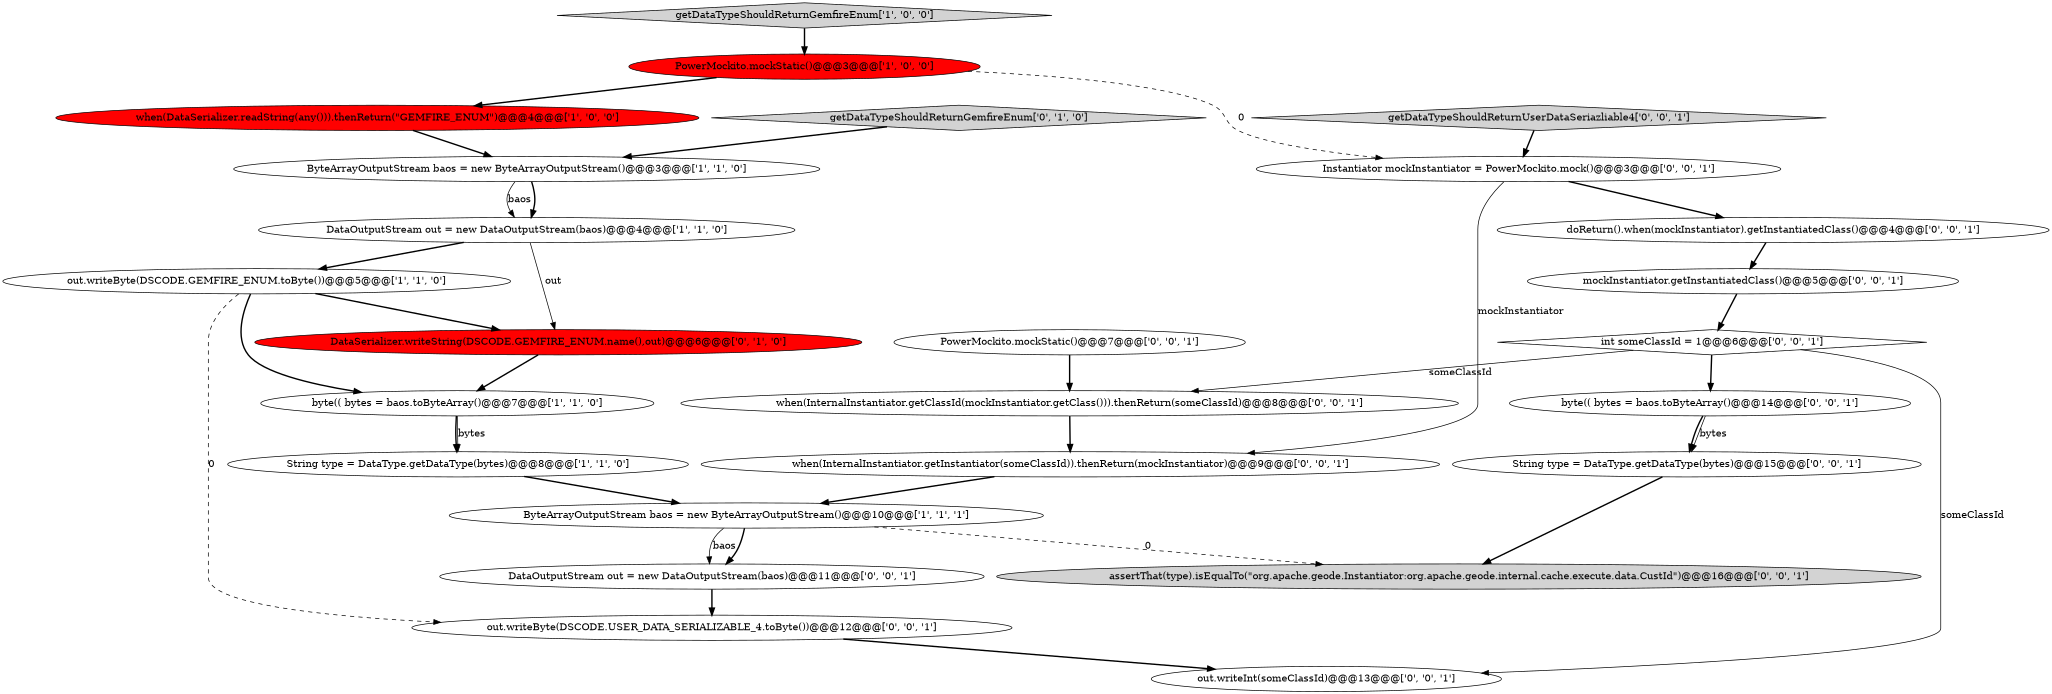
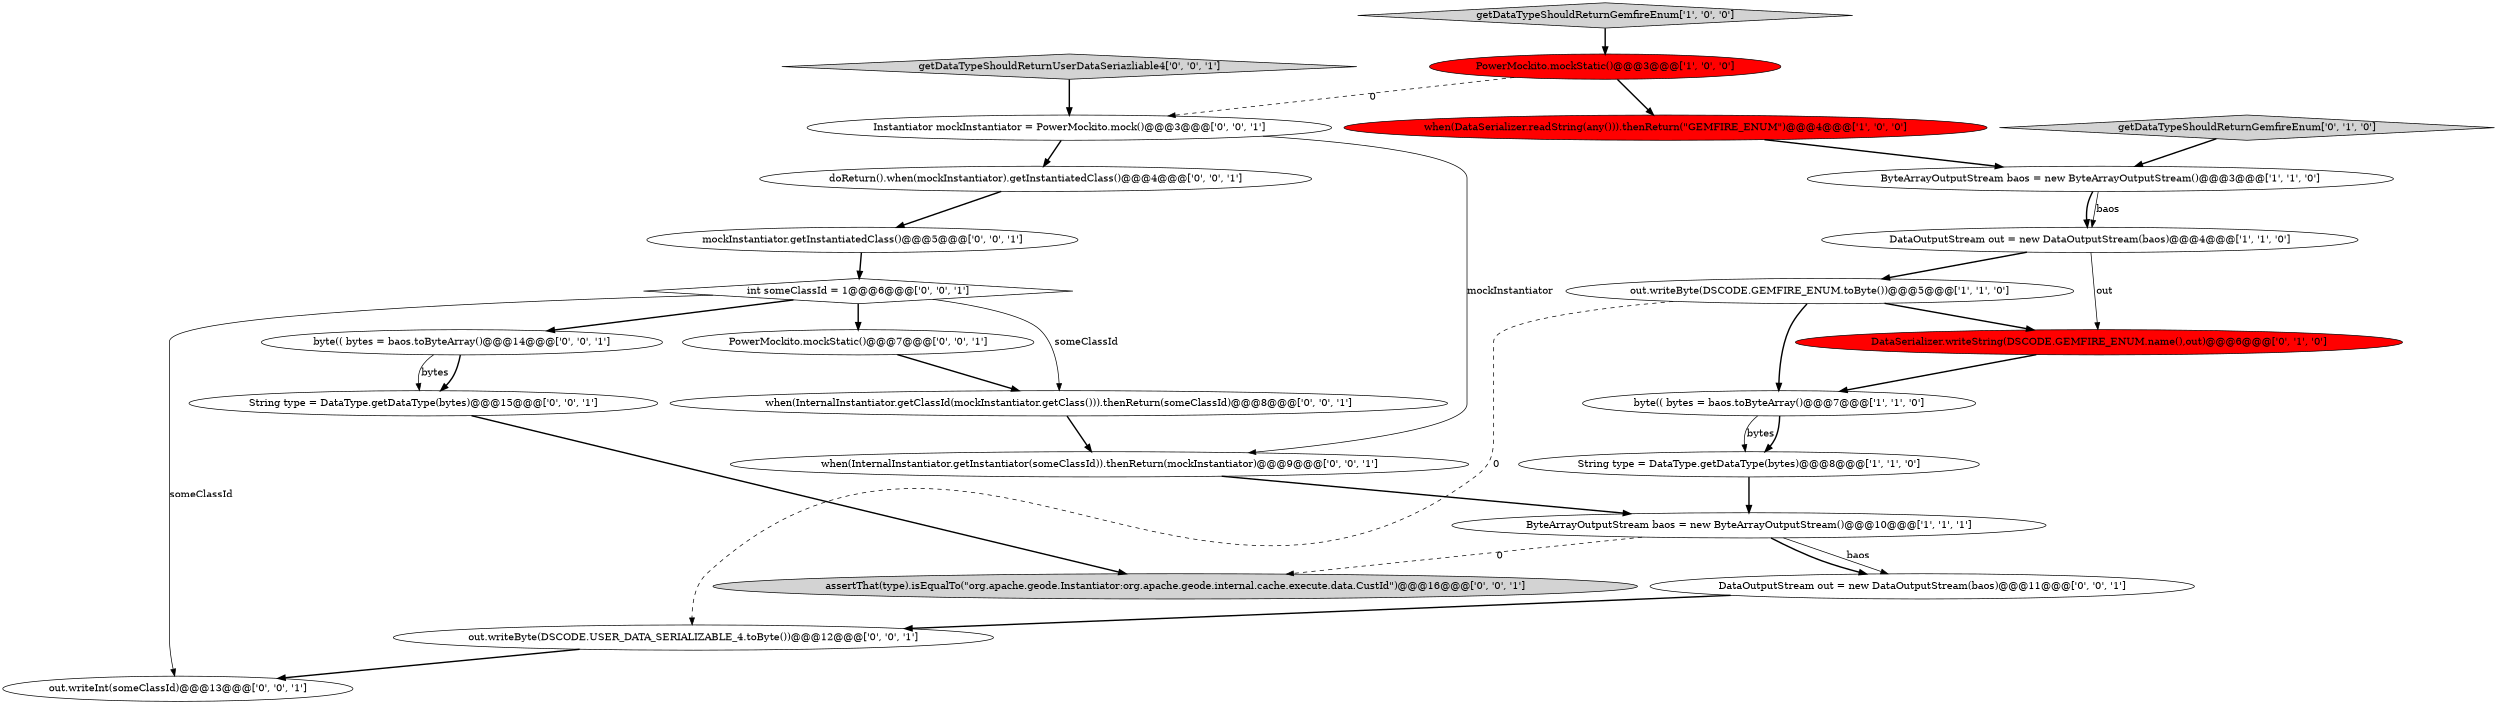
none -> (858, 313)
